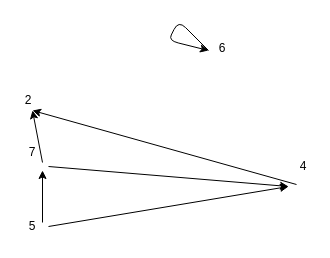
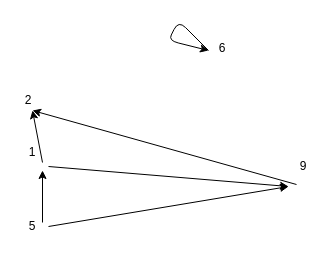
(33, 153) -> (33, 153)
(304, 167) -> (304, 167)
